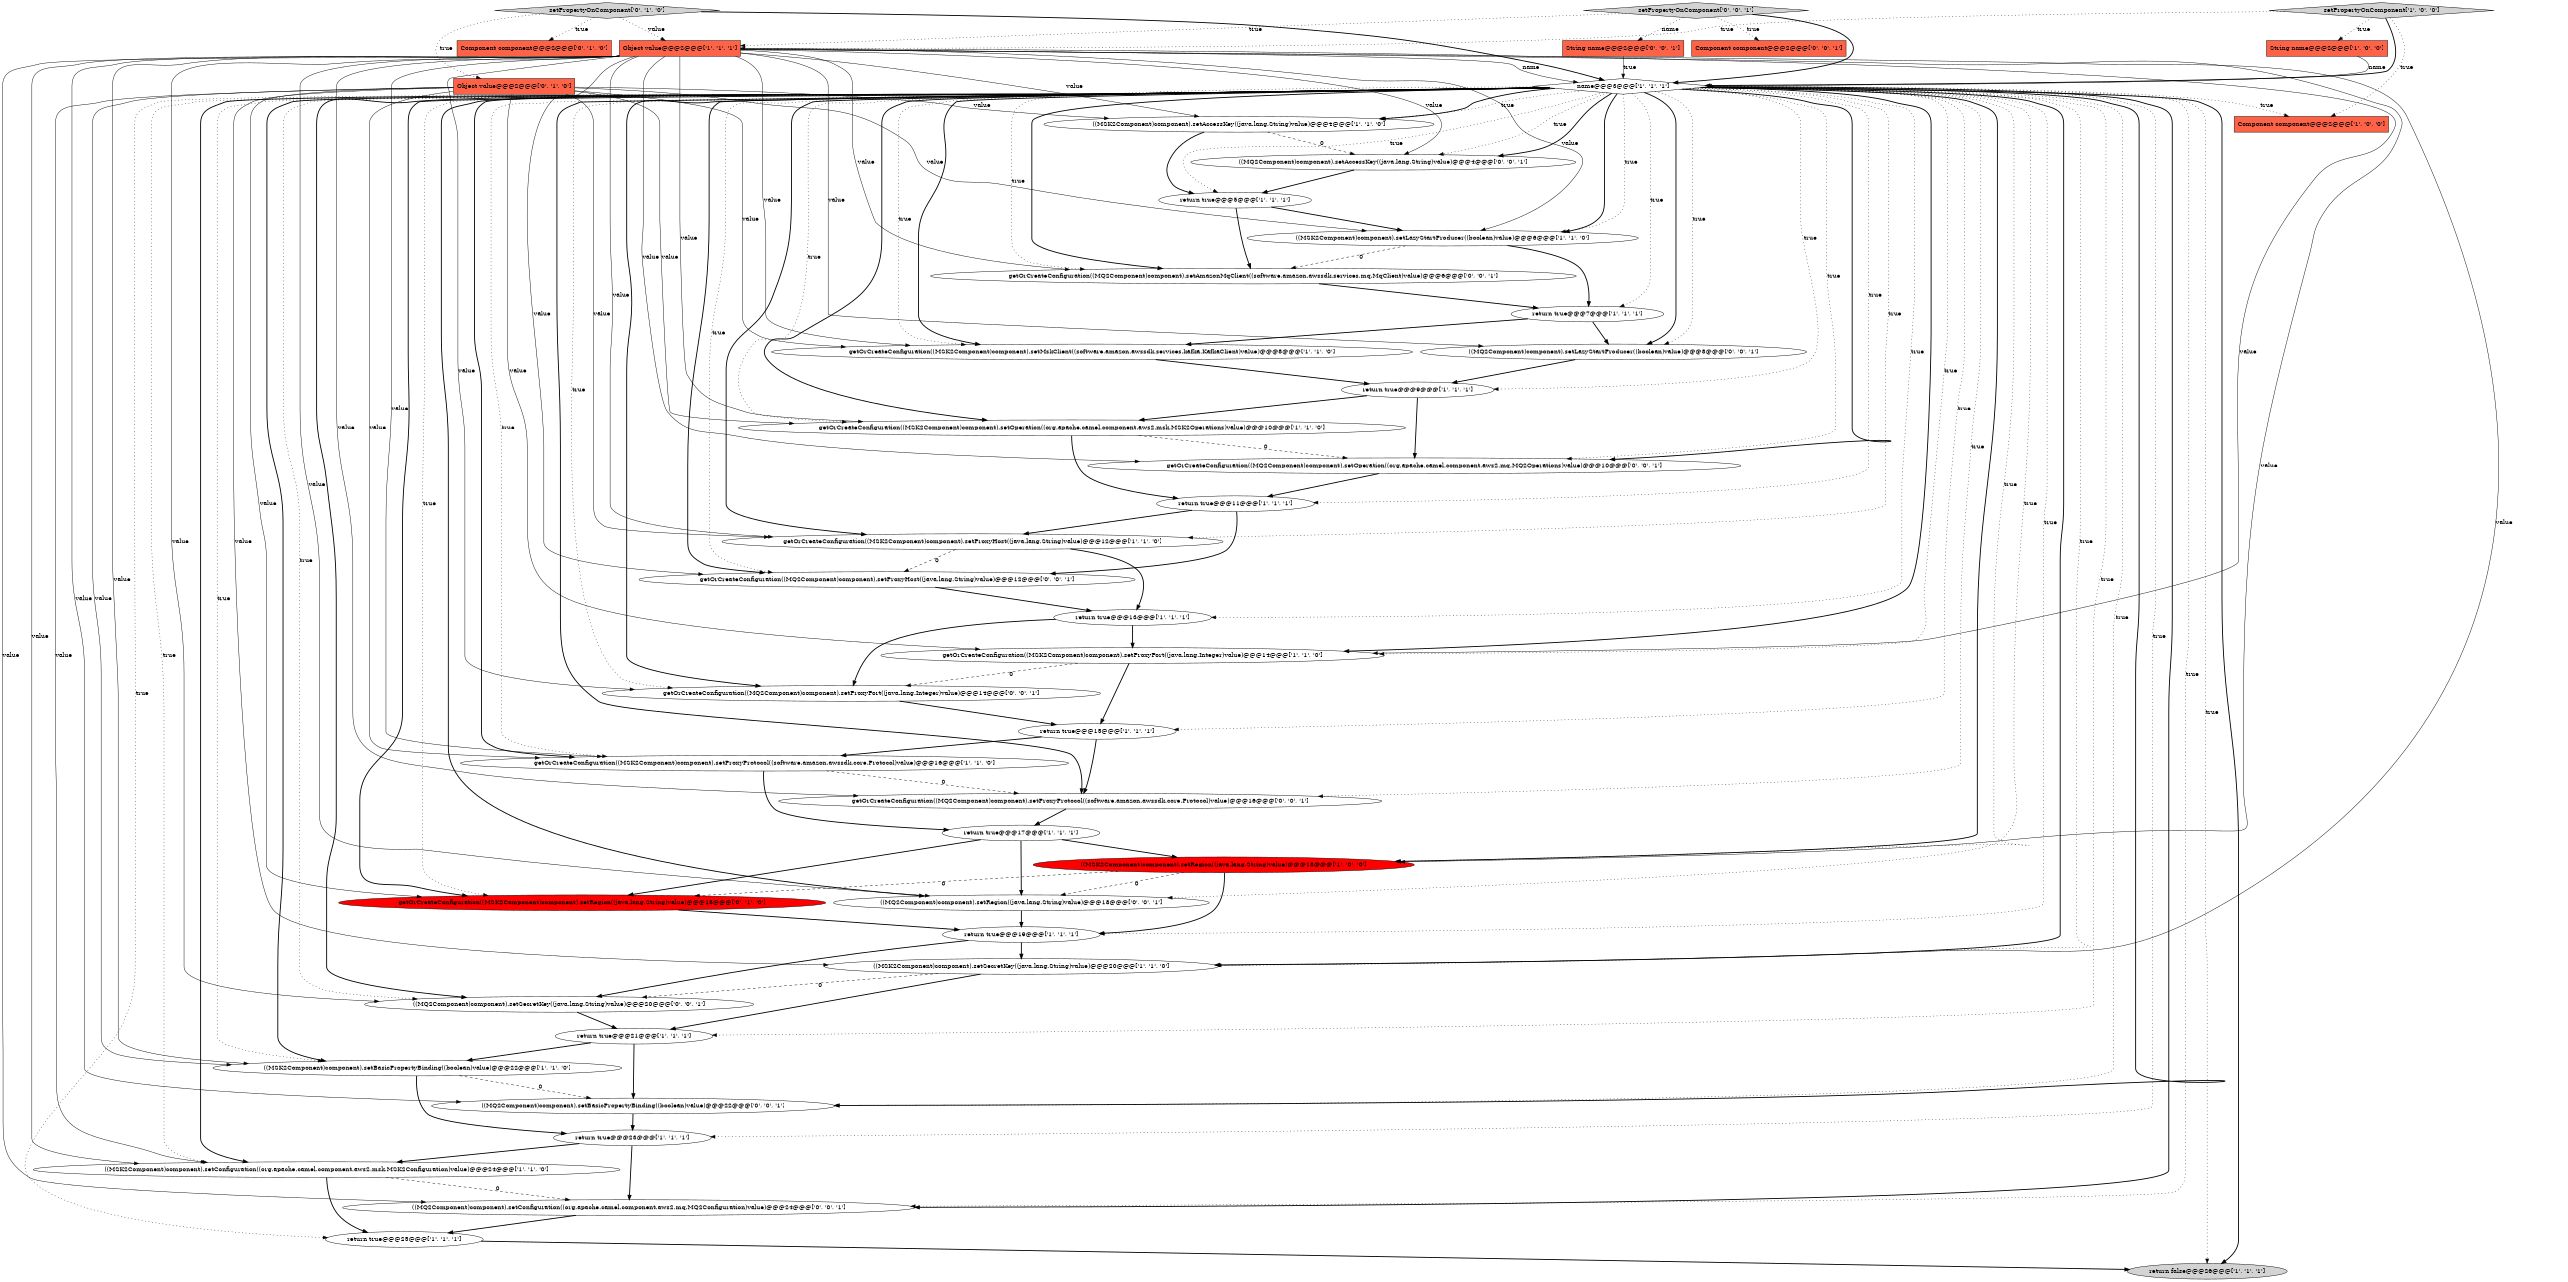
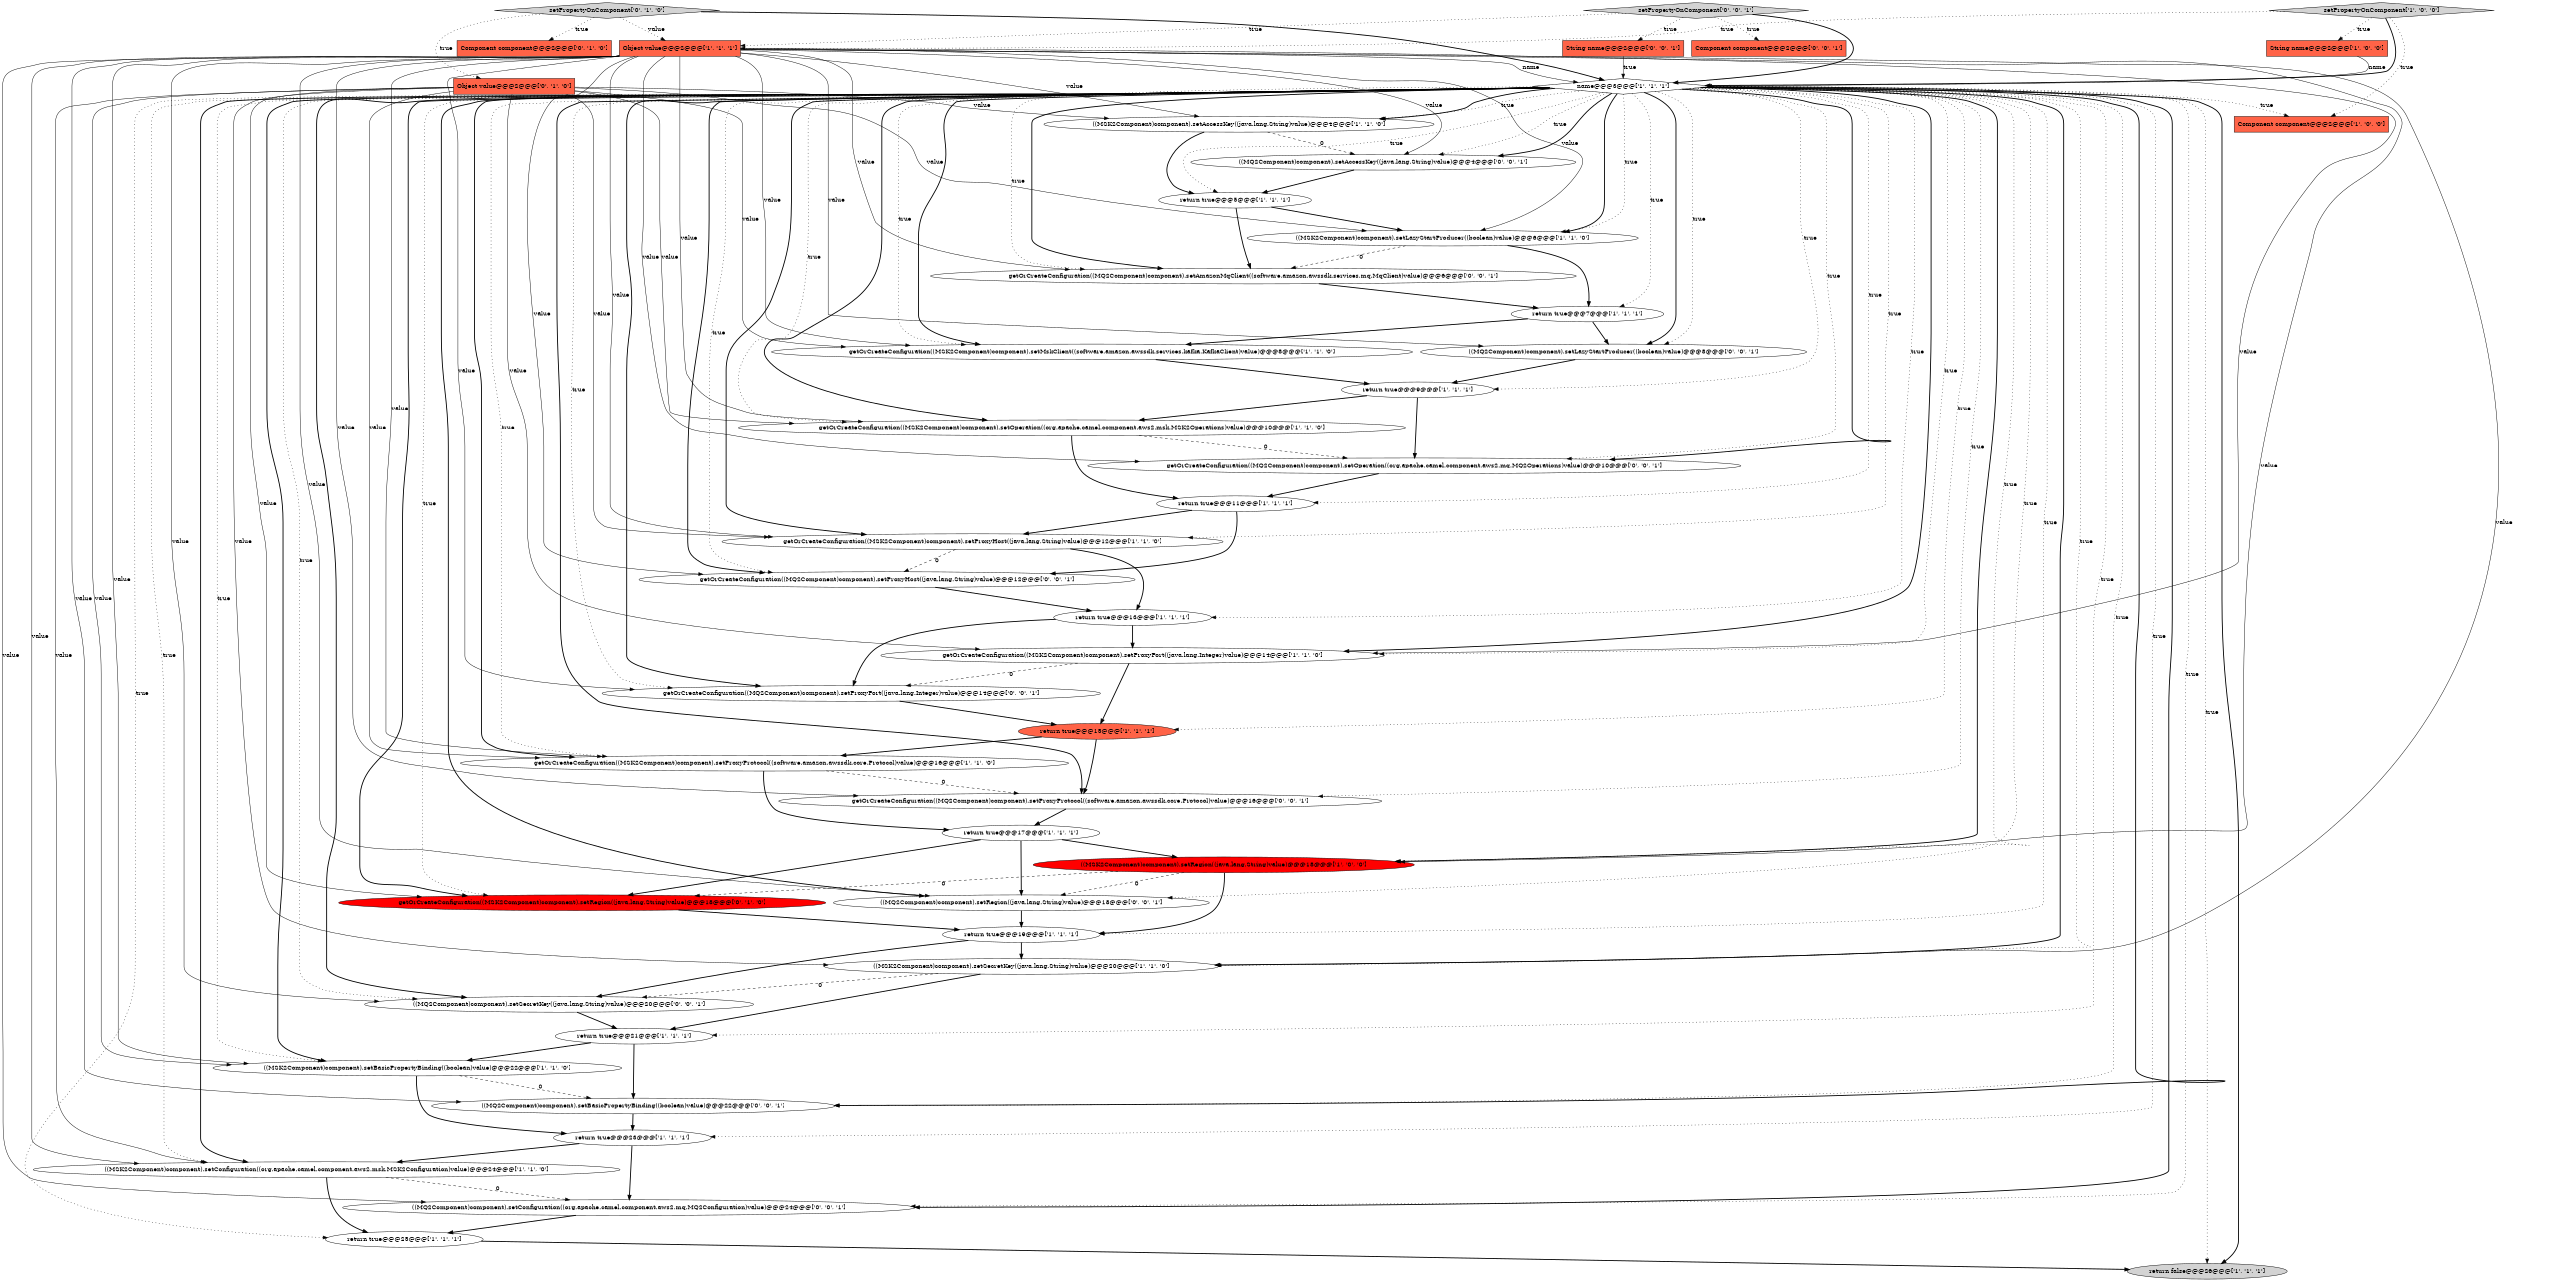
(1671, 29) -> (1671, 29)
(1097, 731) -> (1097, 731)
